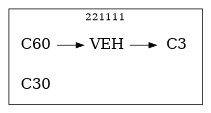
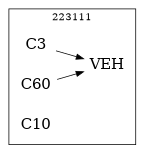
(106, 17) -> (72, 17)
(139, 45) -> (66, 54)
(36, 85) -> (36, 125)
